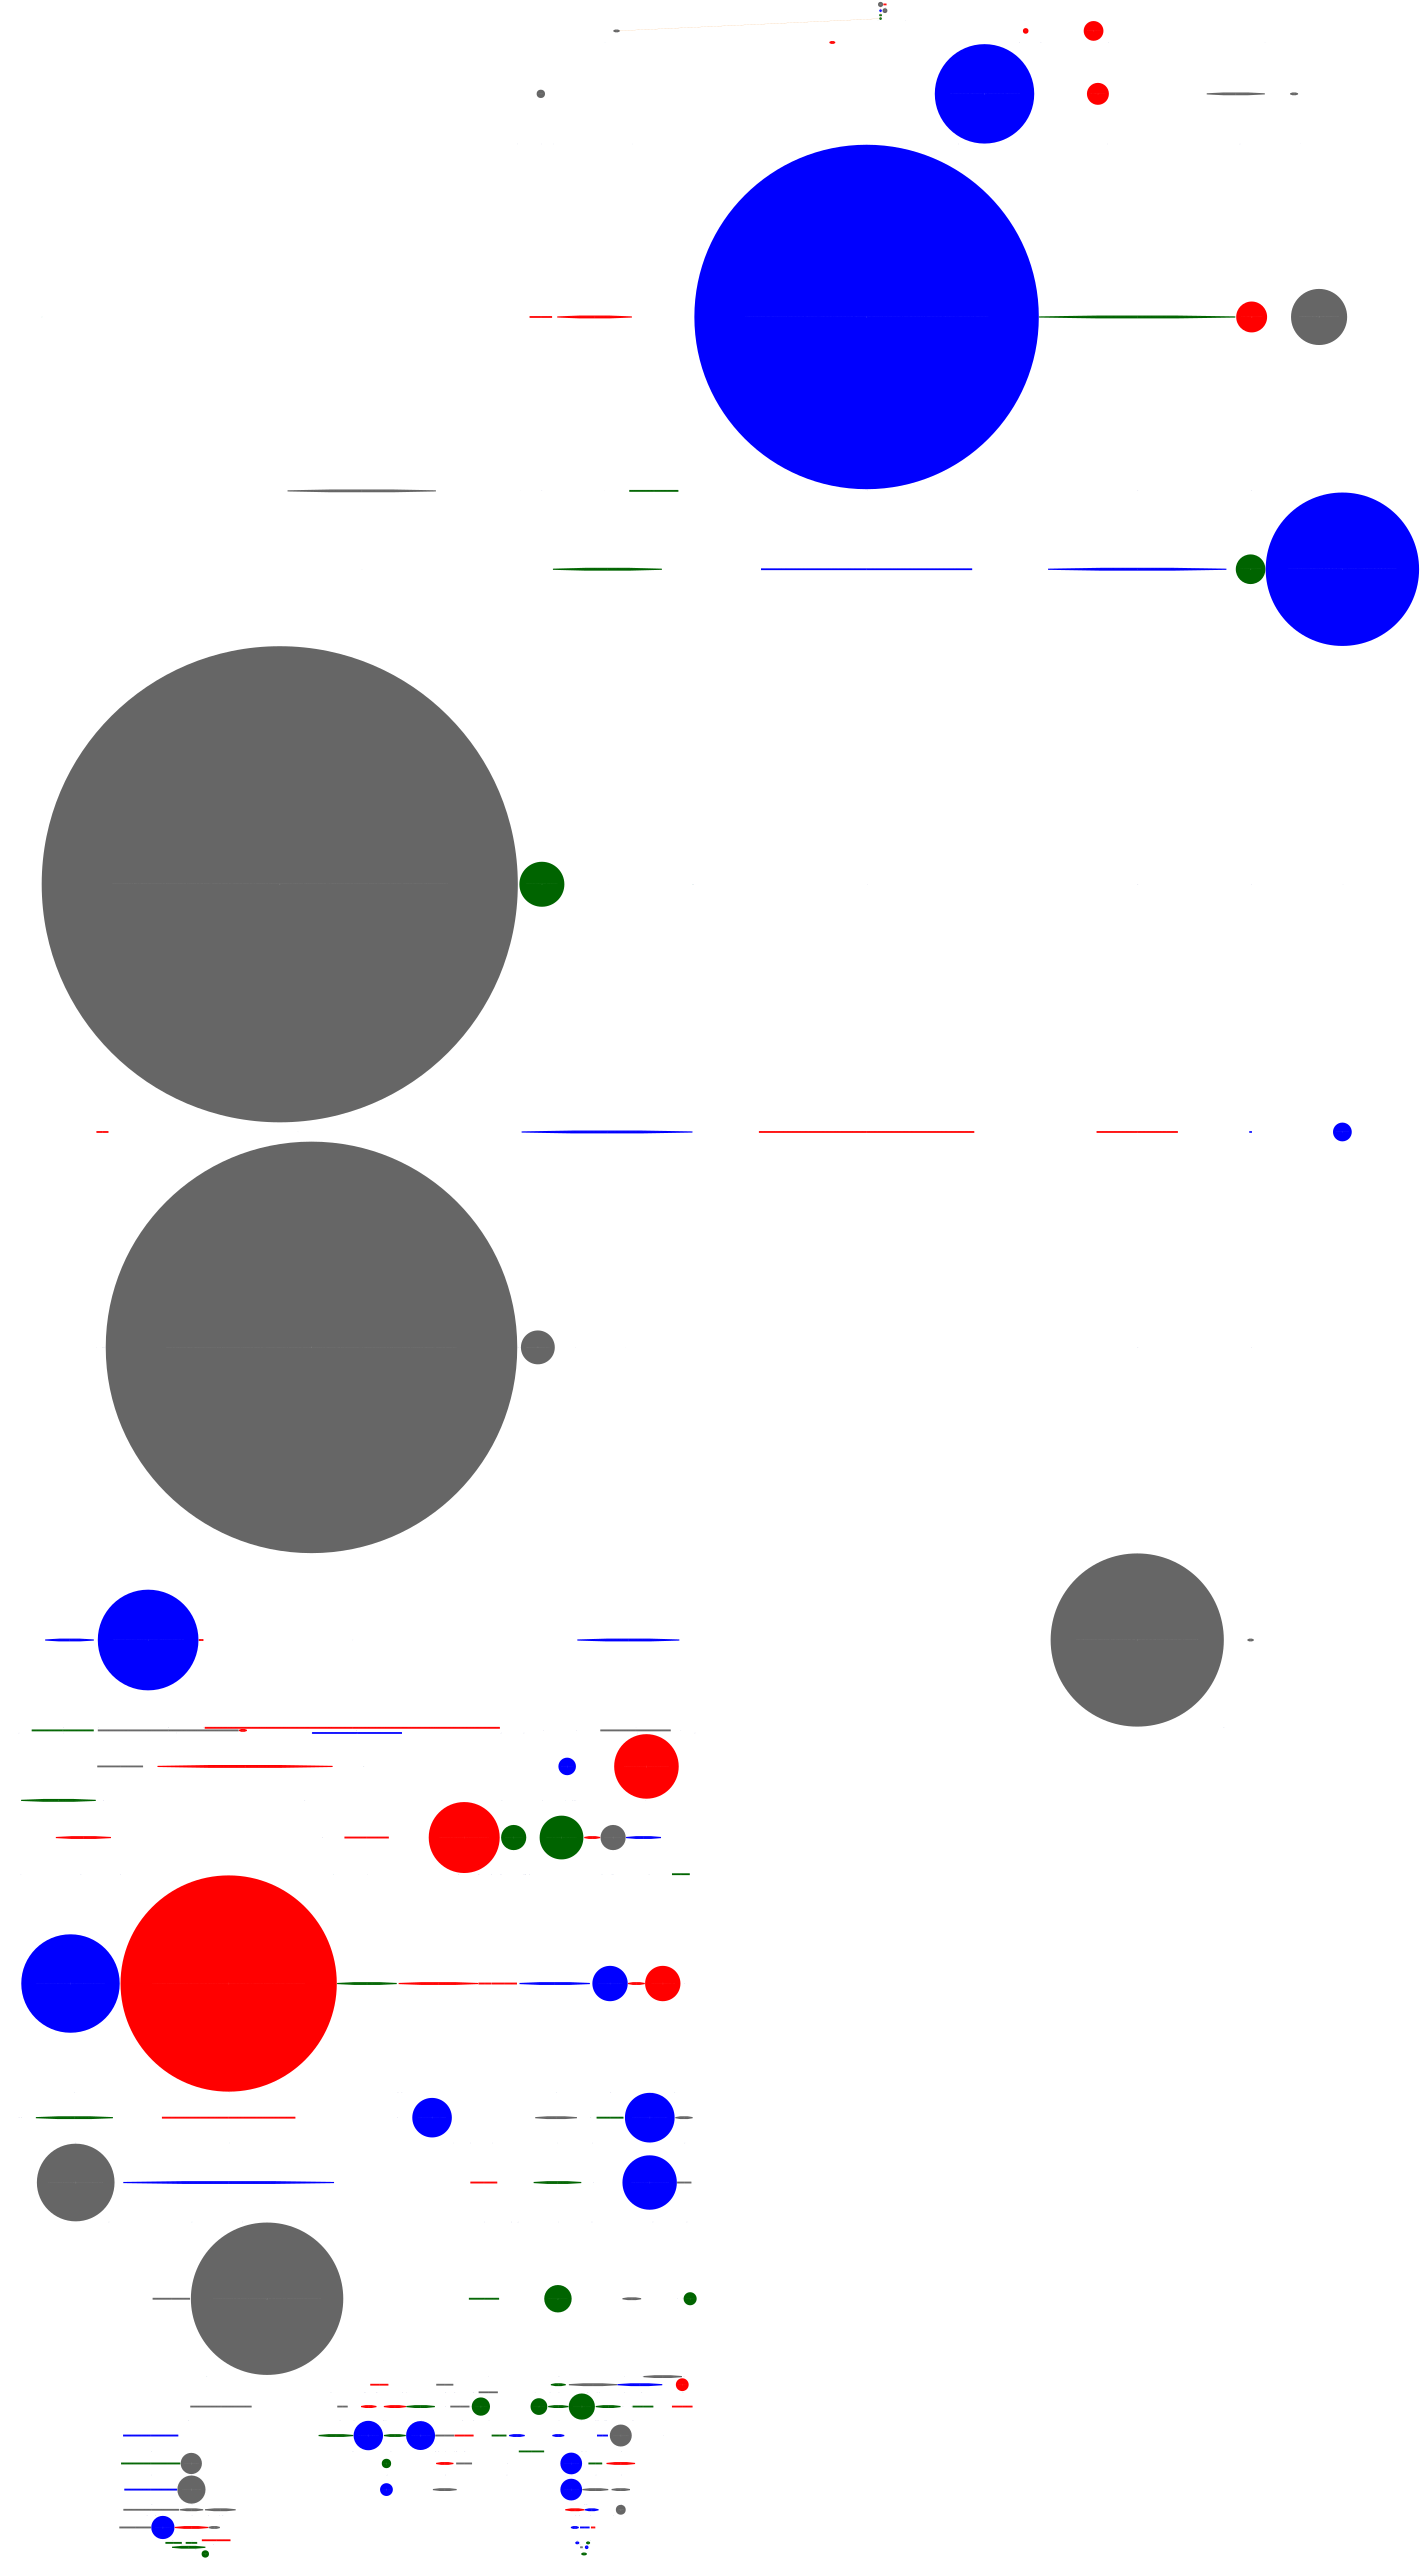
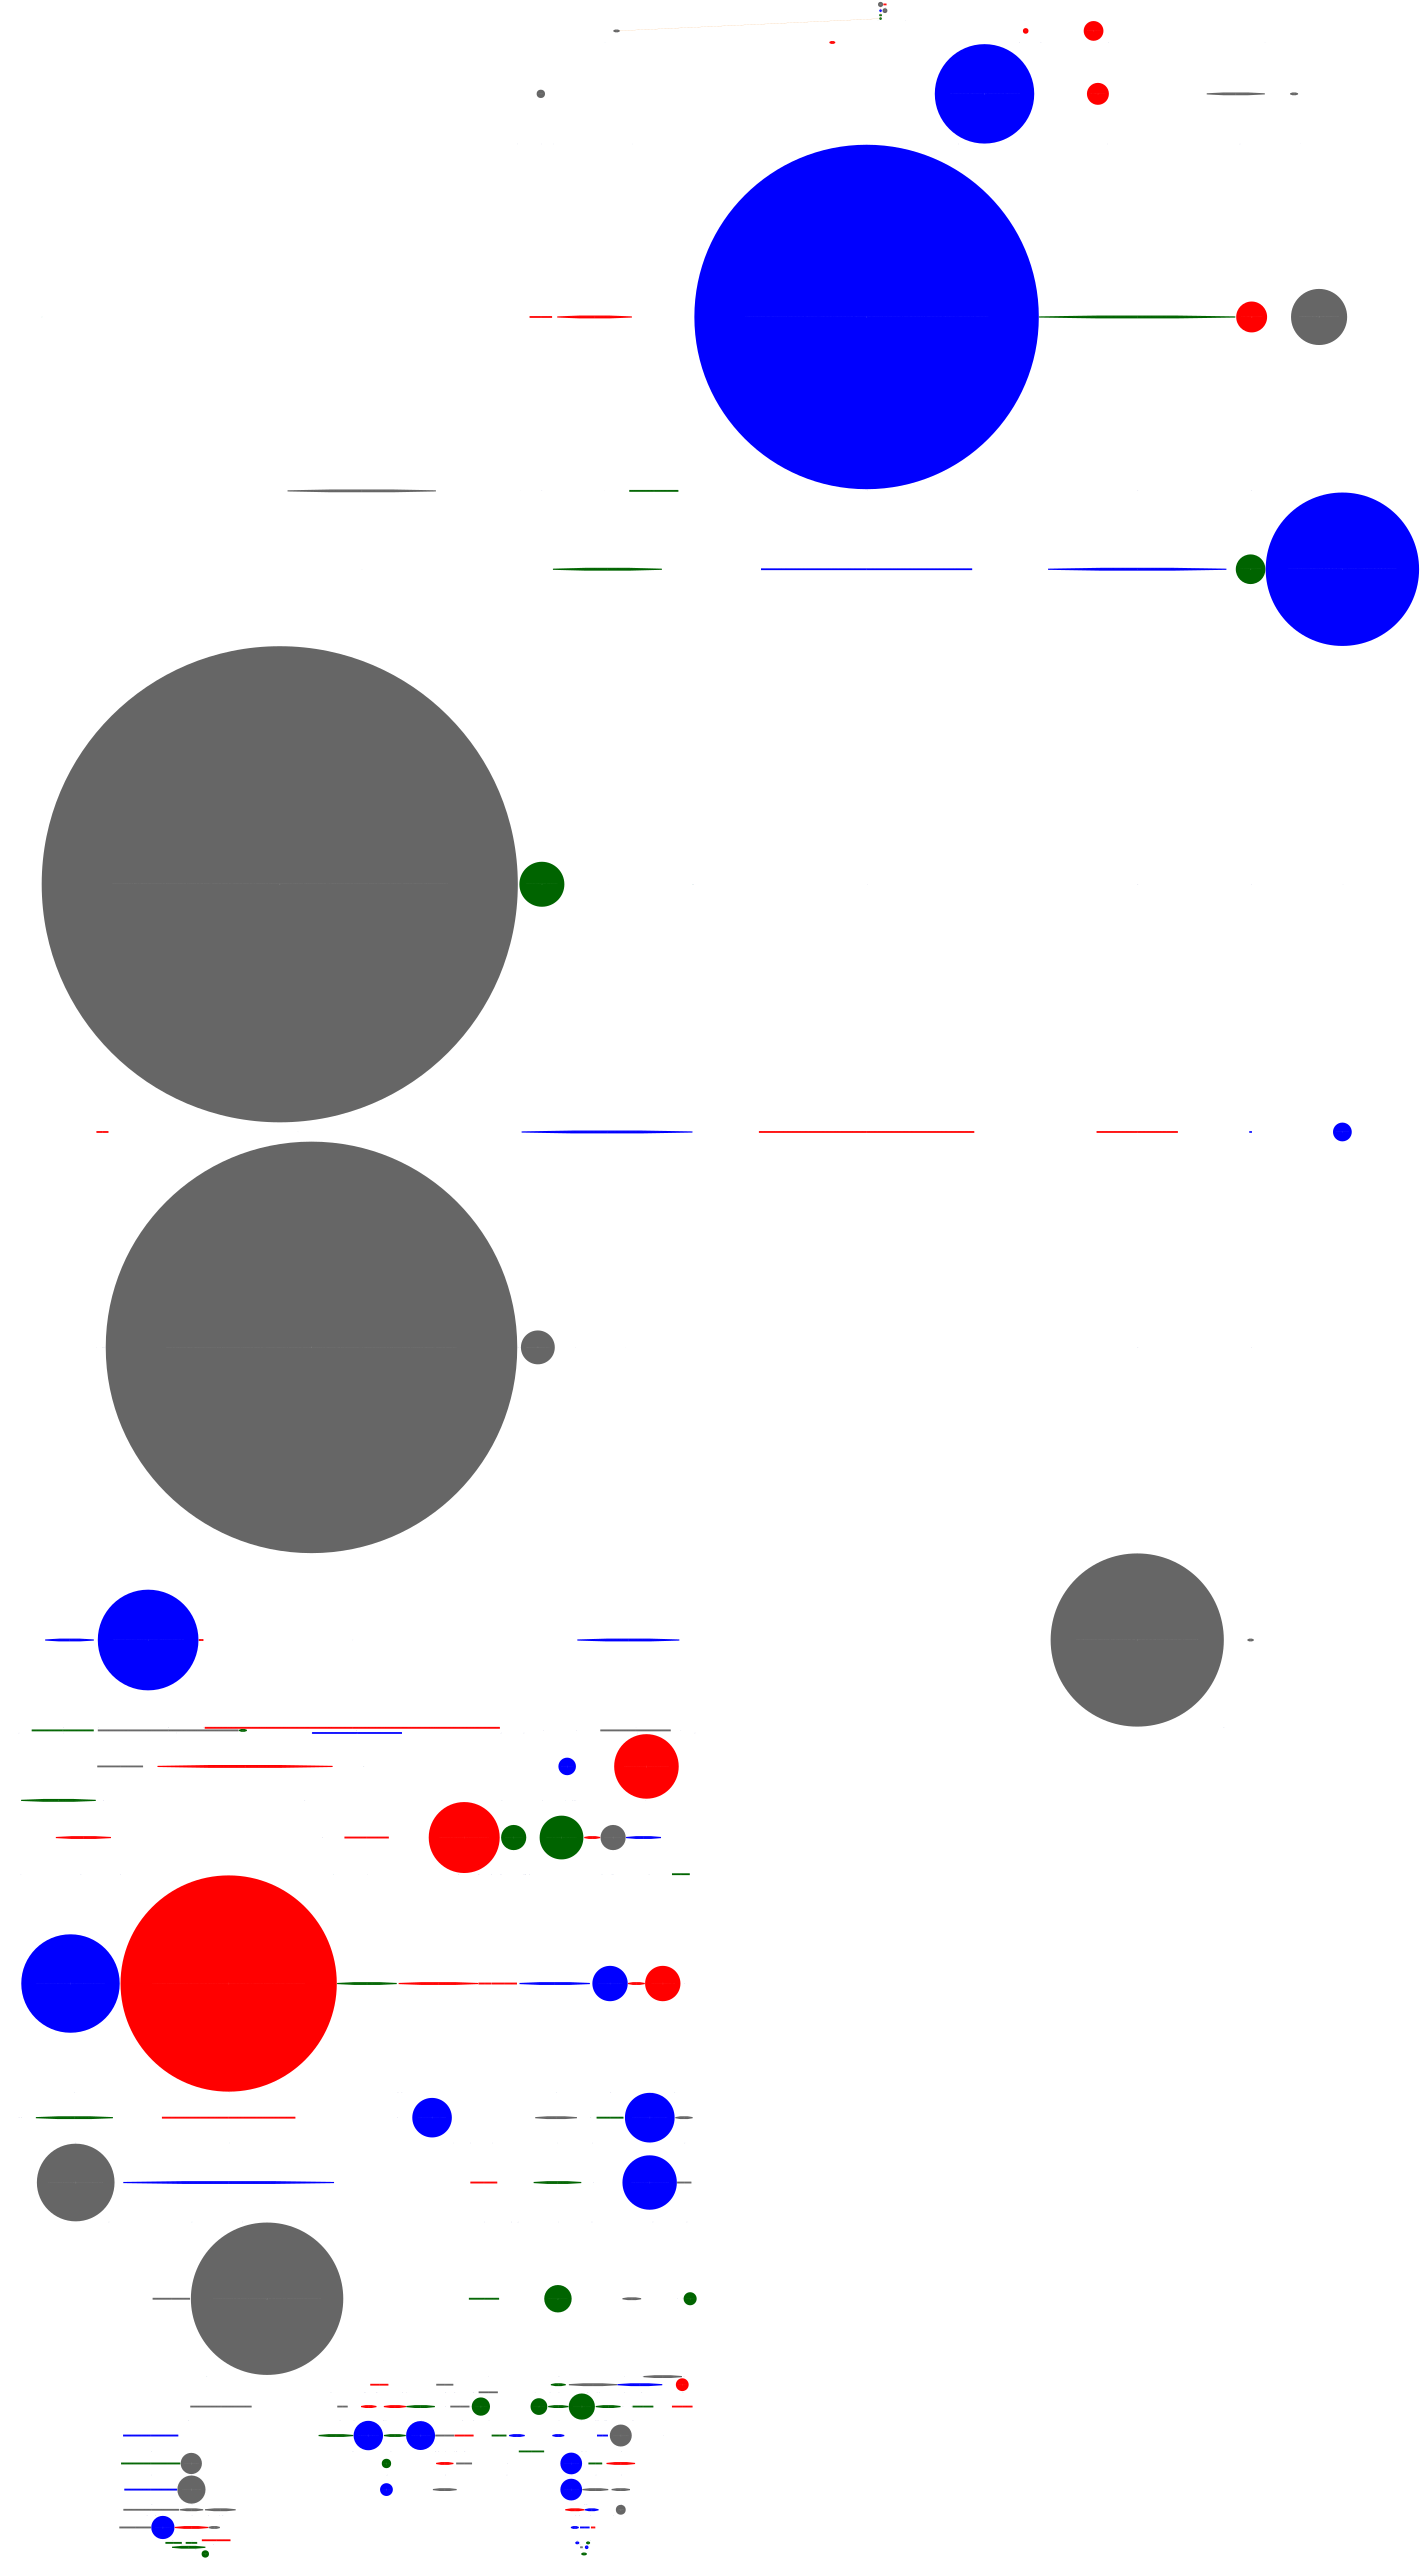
(243, 1730) -> (243, 1730)
